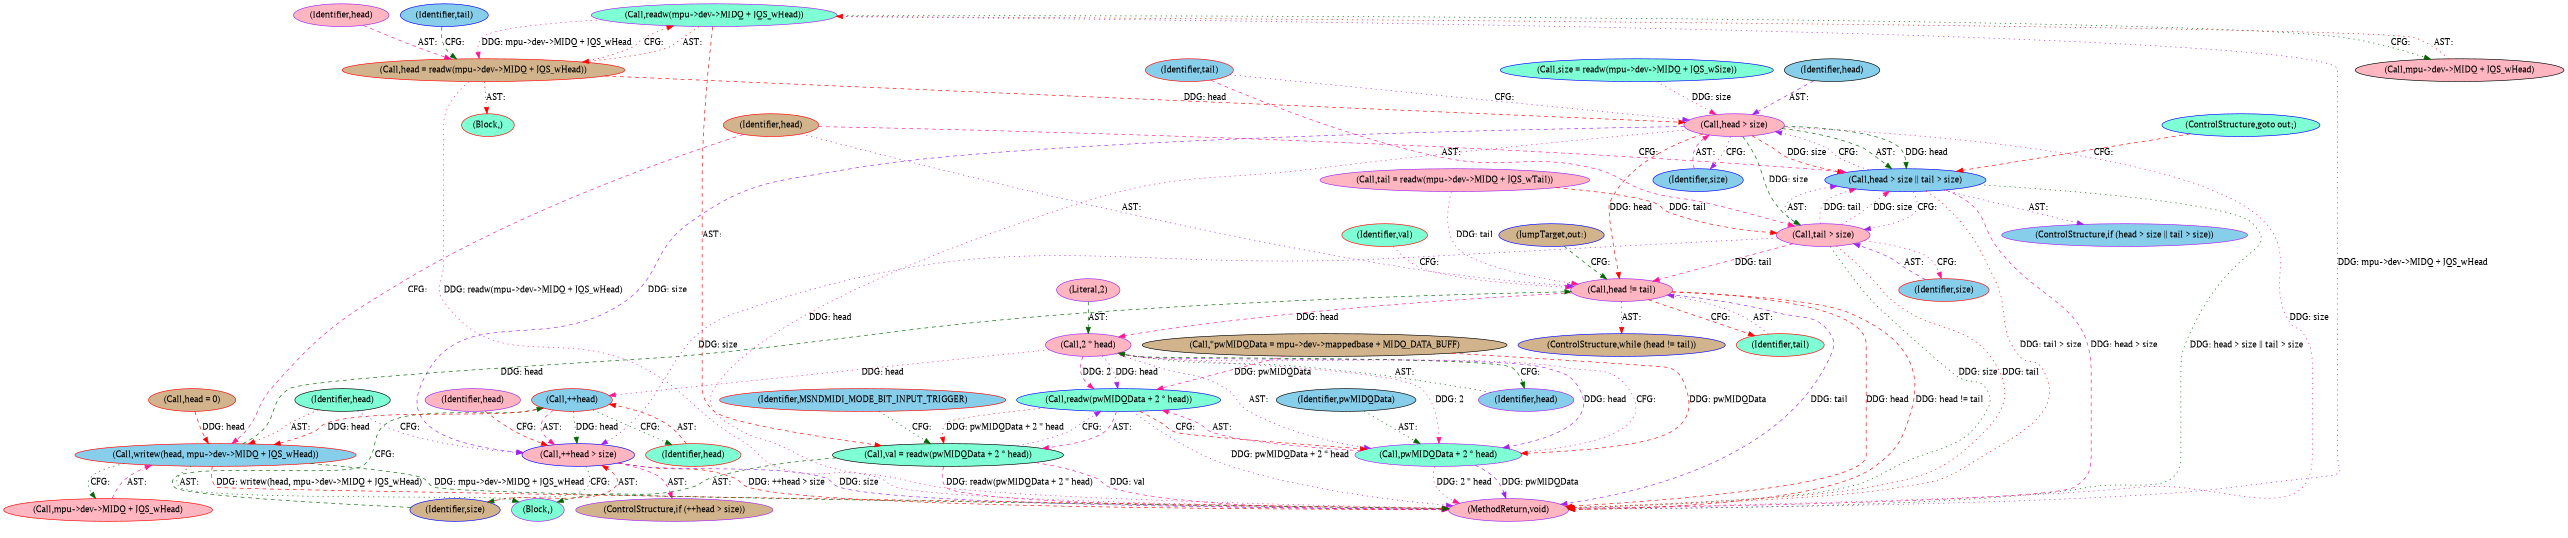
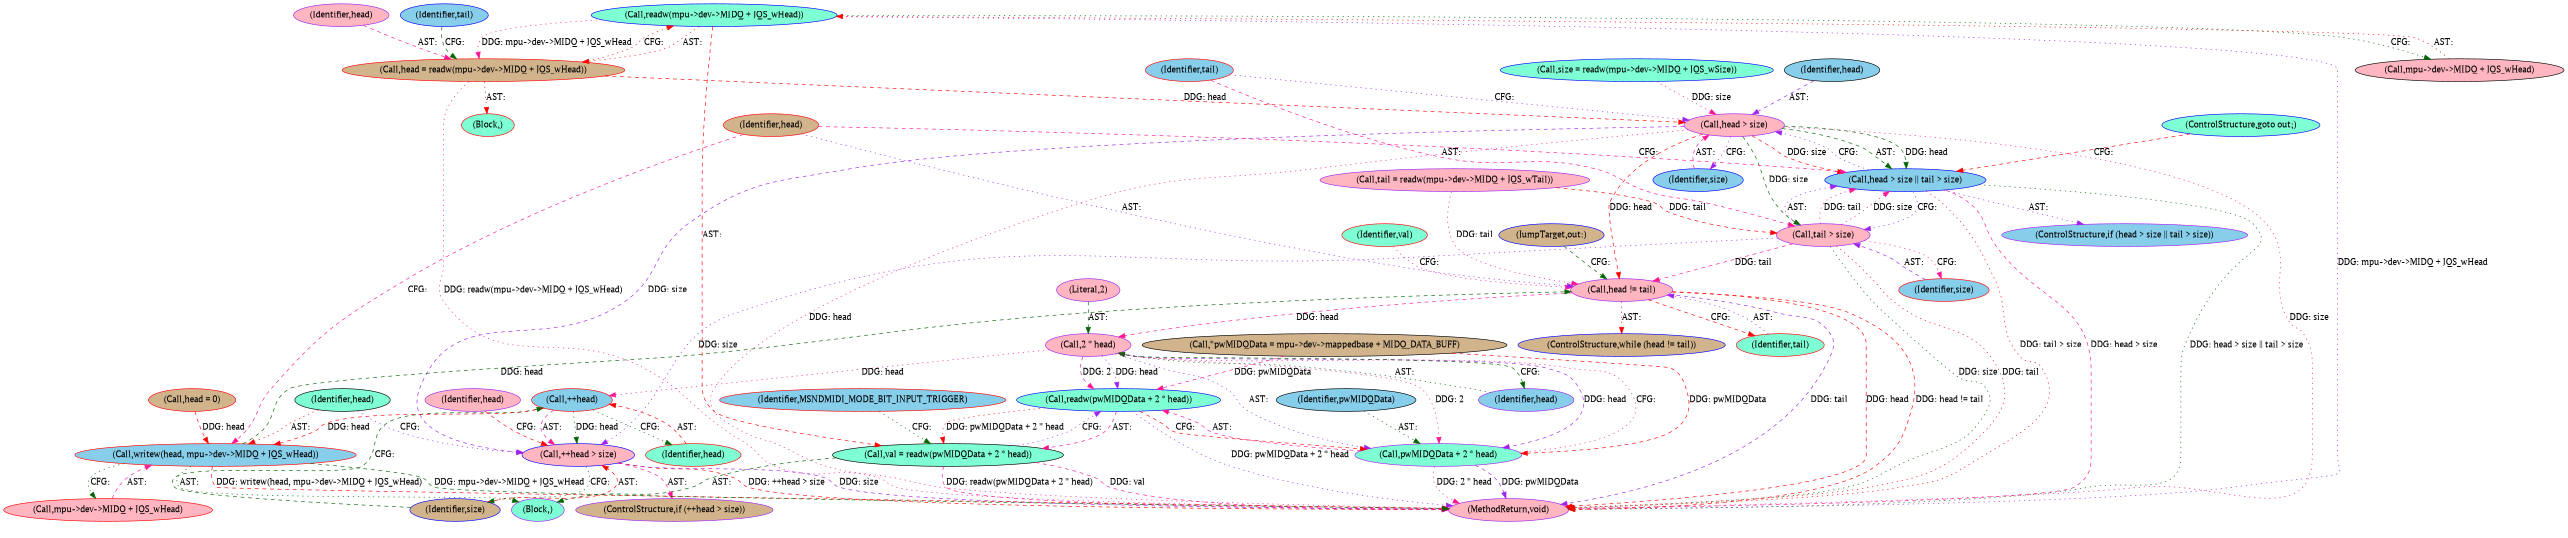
(714, 15) -> (714, 15)
